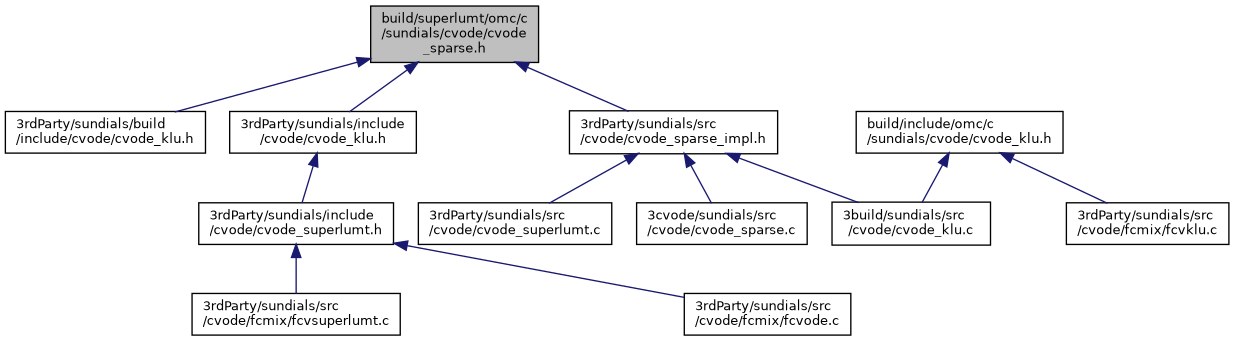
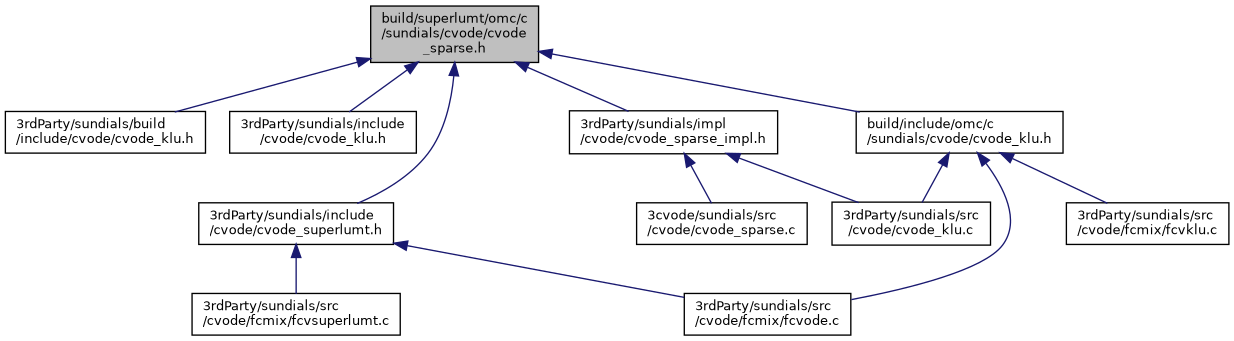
none -> (706, 83)
(674, 132) -> (674, 132)
(308, 185) -> (426, 155)
(515, 224) -> none
(911, 224) -> (911, 224)
none -> (972, 266)
